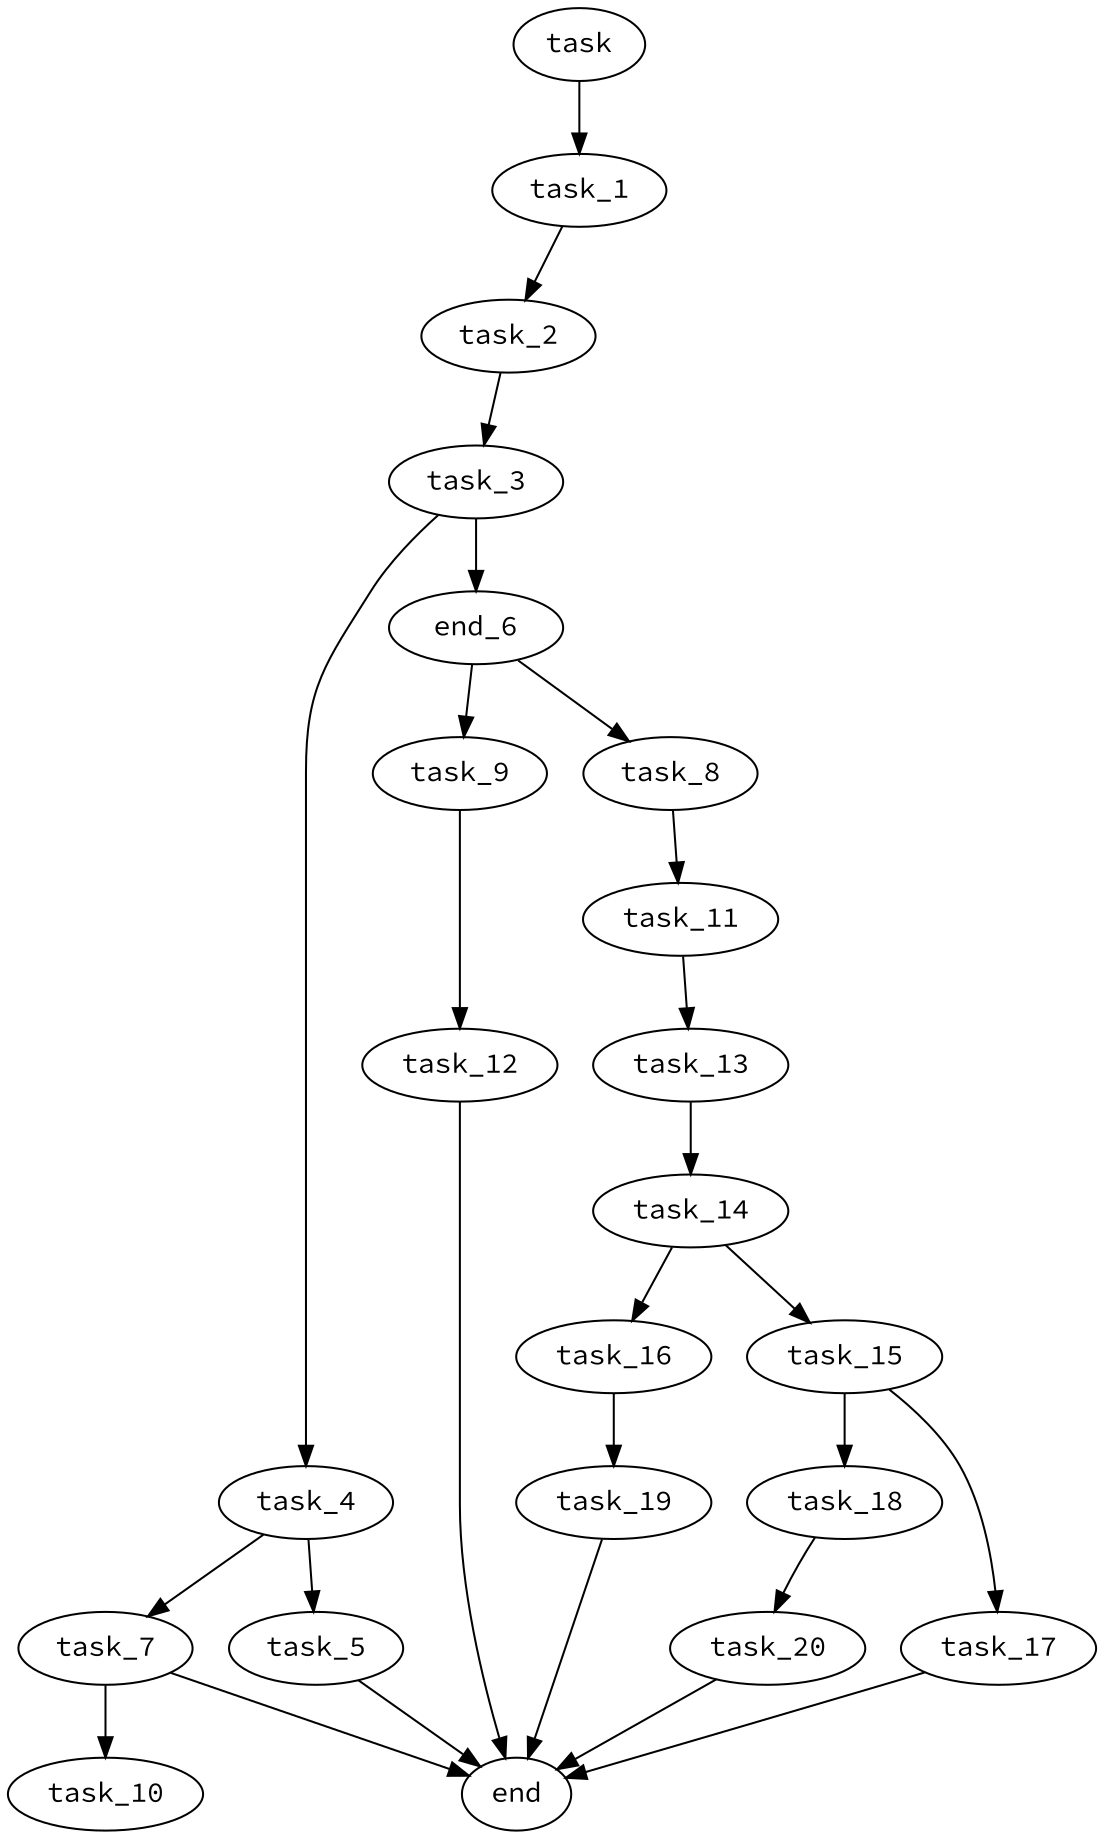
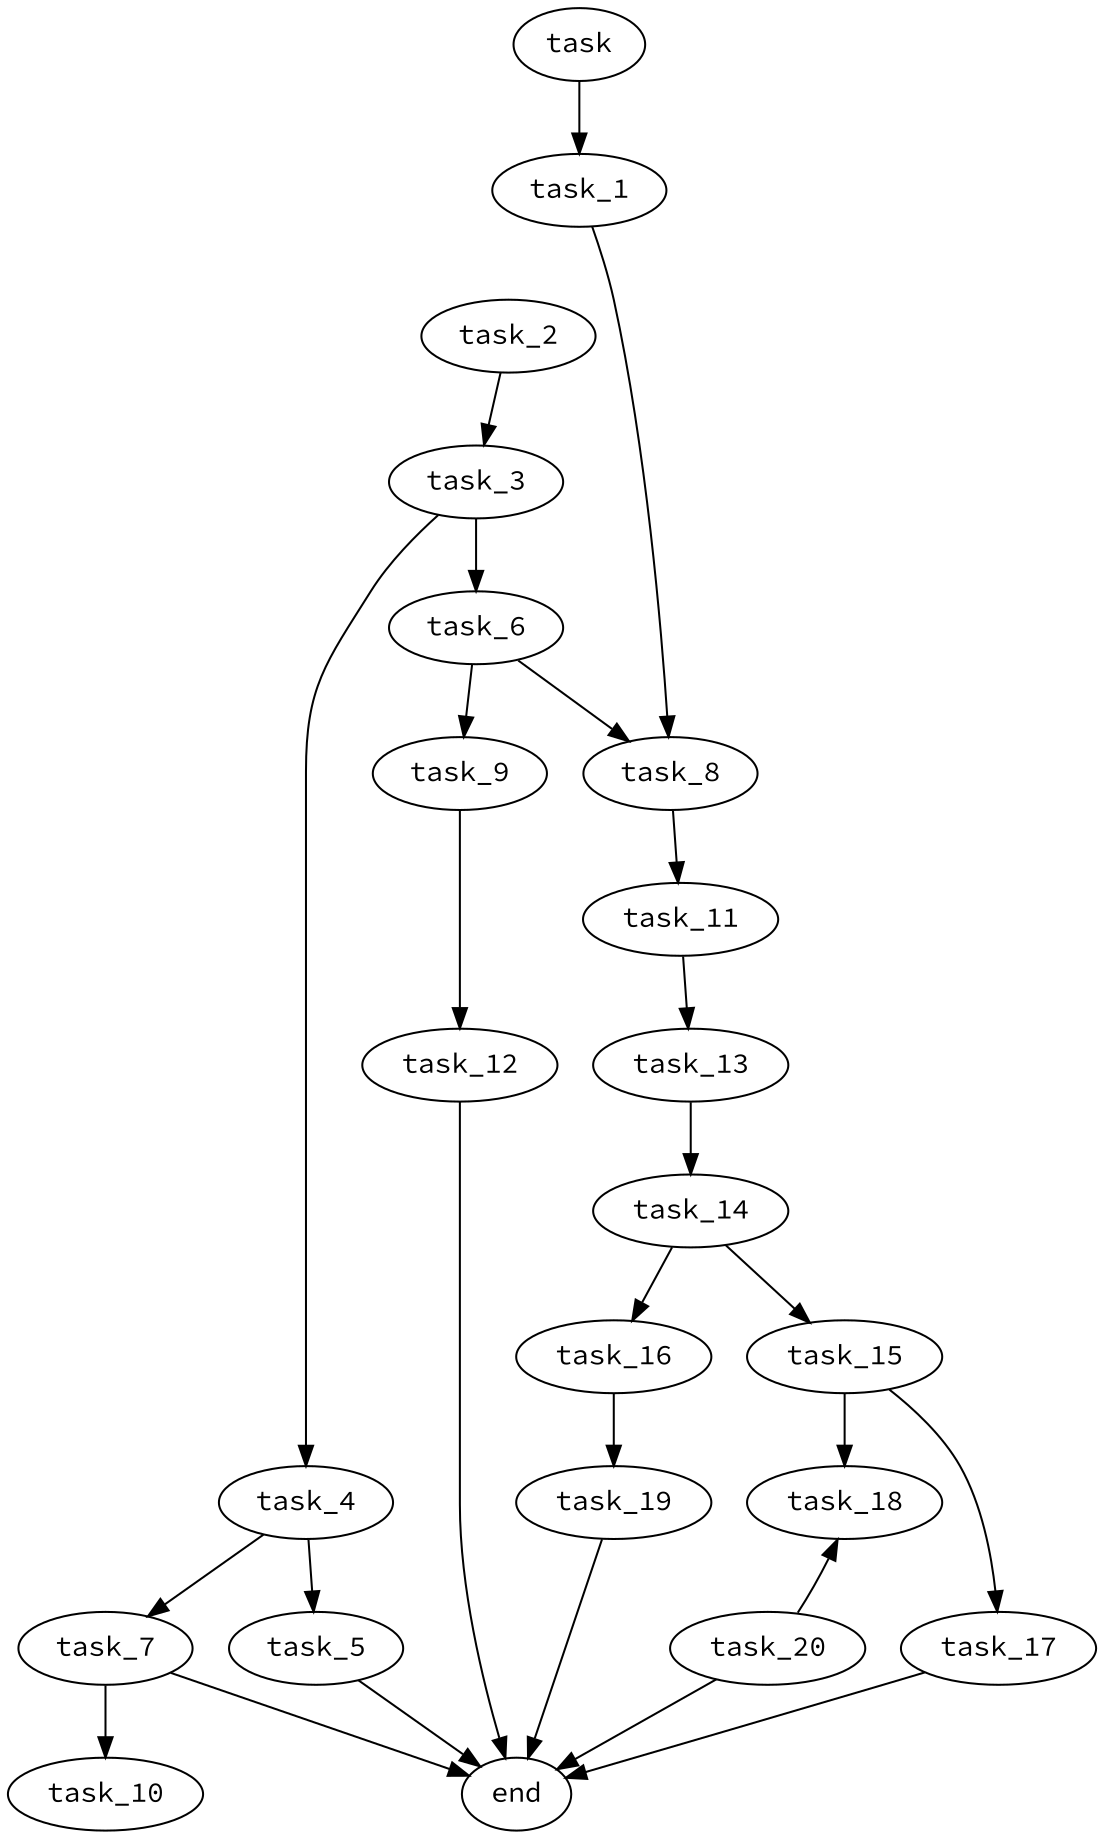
(548, 254) -> (643, 469)
(476, 628) -> (476, 628)
(798, 1565) -> (814, 1586)
